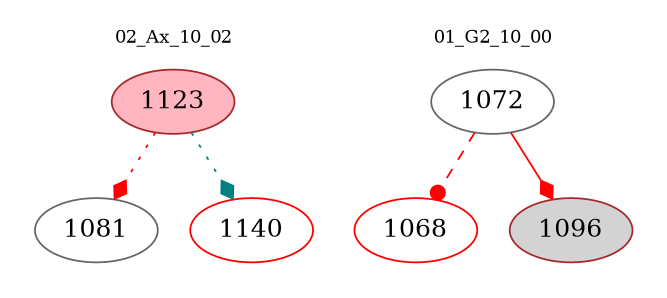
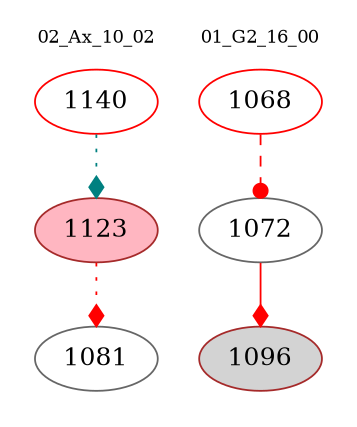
(493, 38) -> (261, 38)
(206, 156) -> (96, 155)
(458, 159) -> (261, 159)
